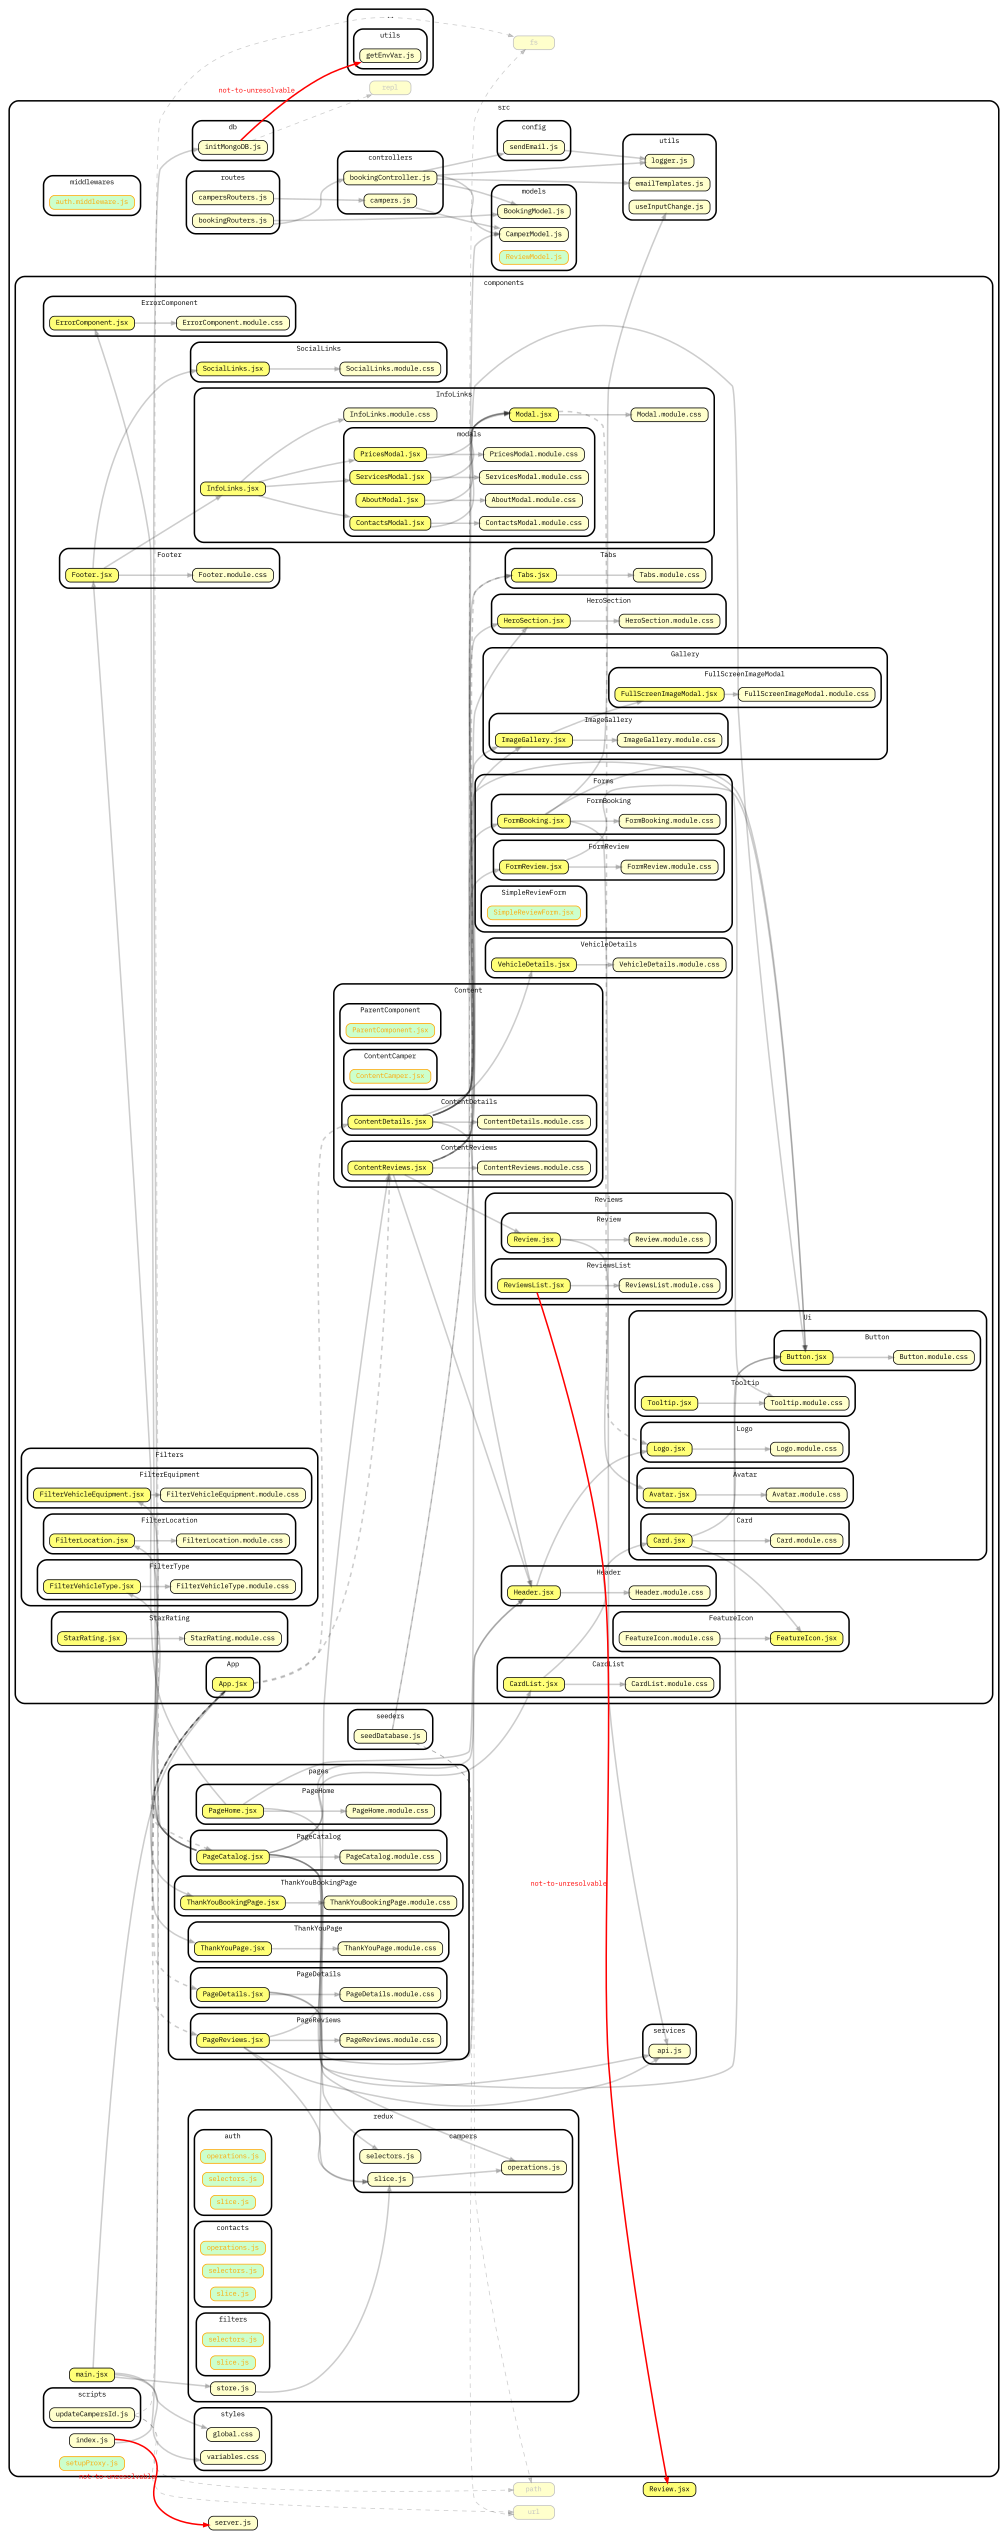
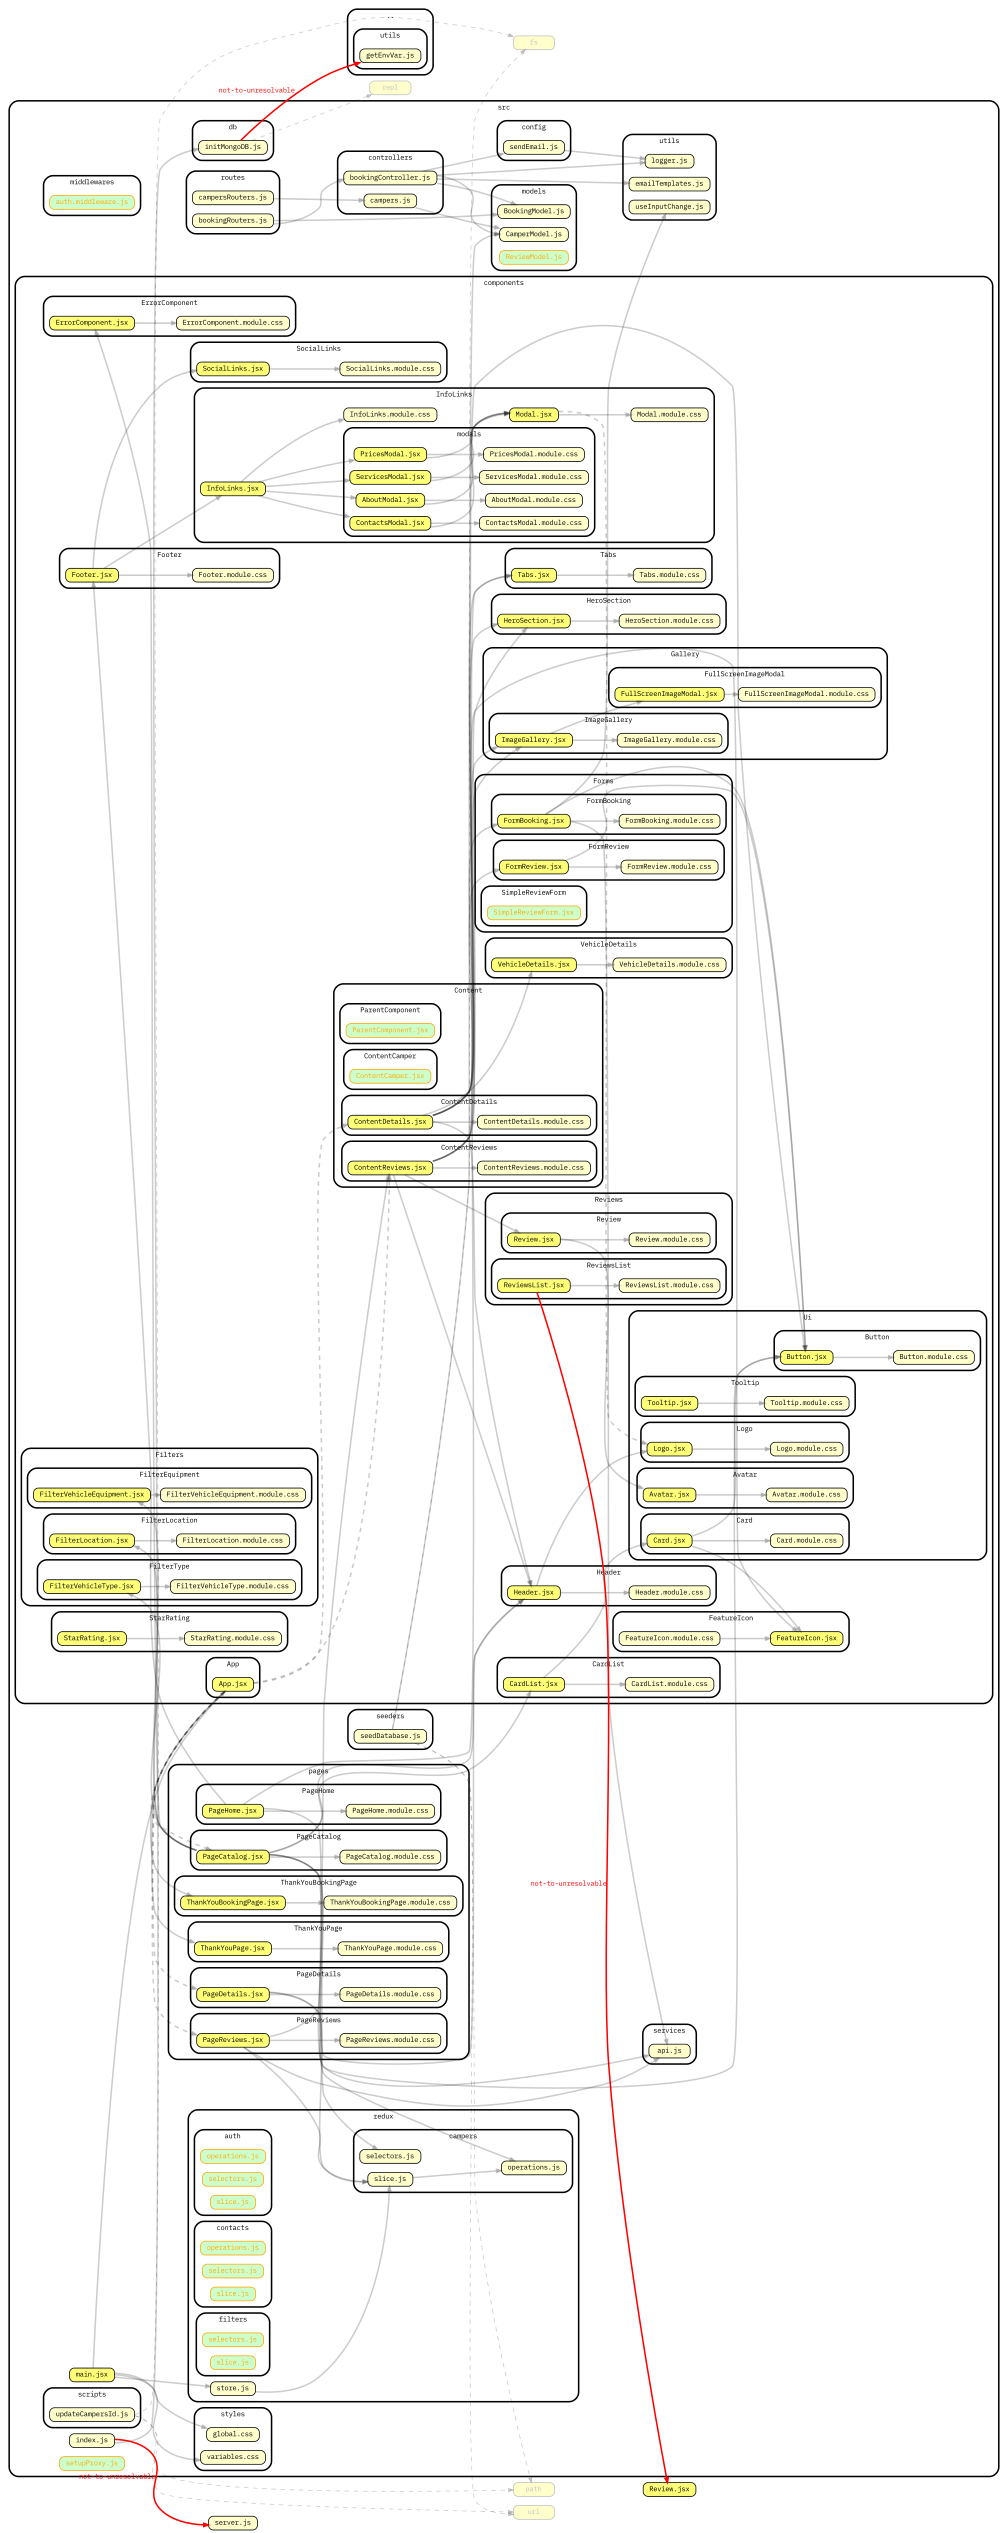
none -> (308, 494)
(648, 765) -> (736, 765)
(472, 869) -> (472, 869)
